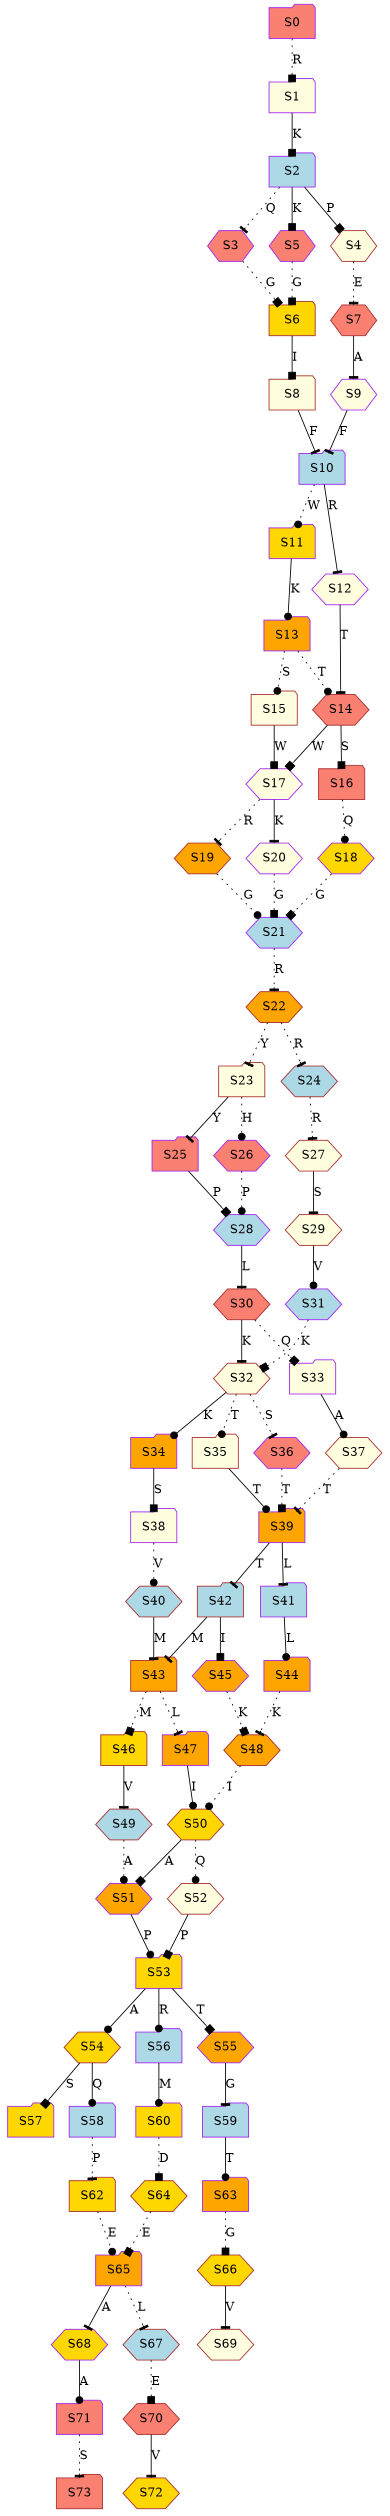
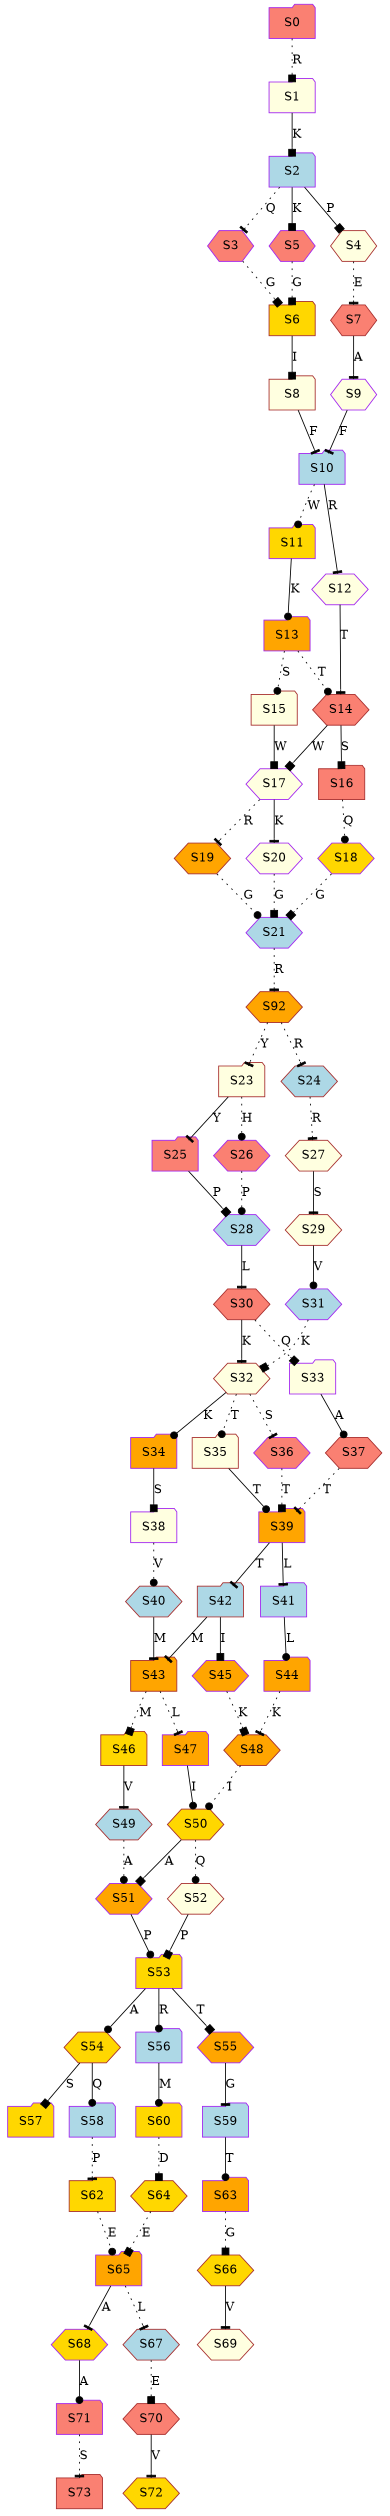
(274, 1007) -> (274, 1007)
(354, 1453) -> (354, 1453)
